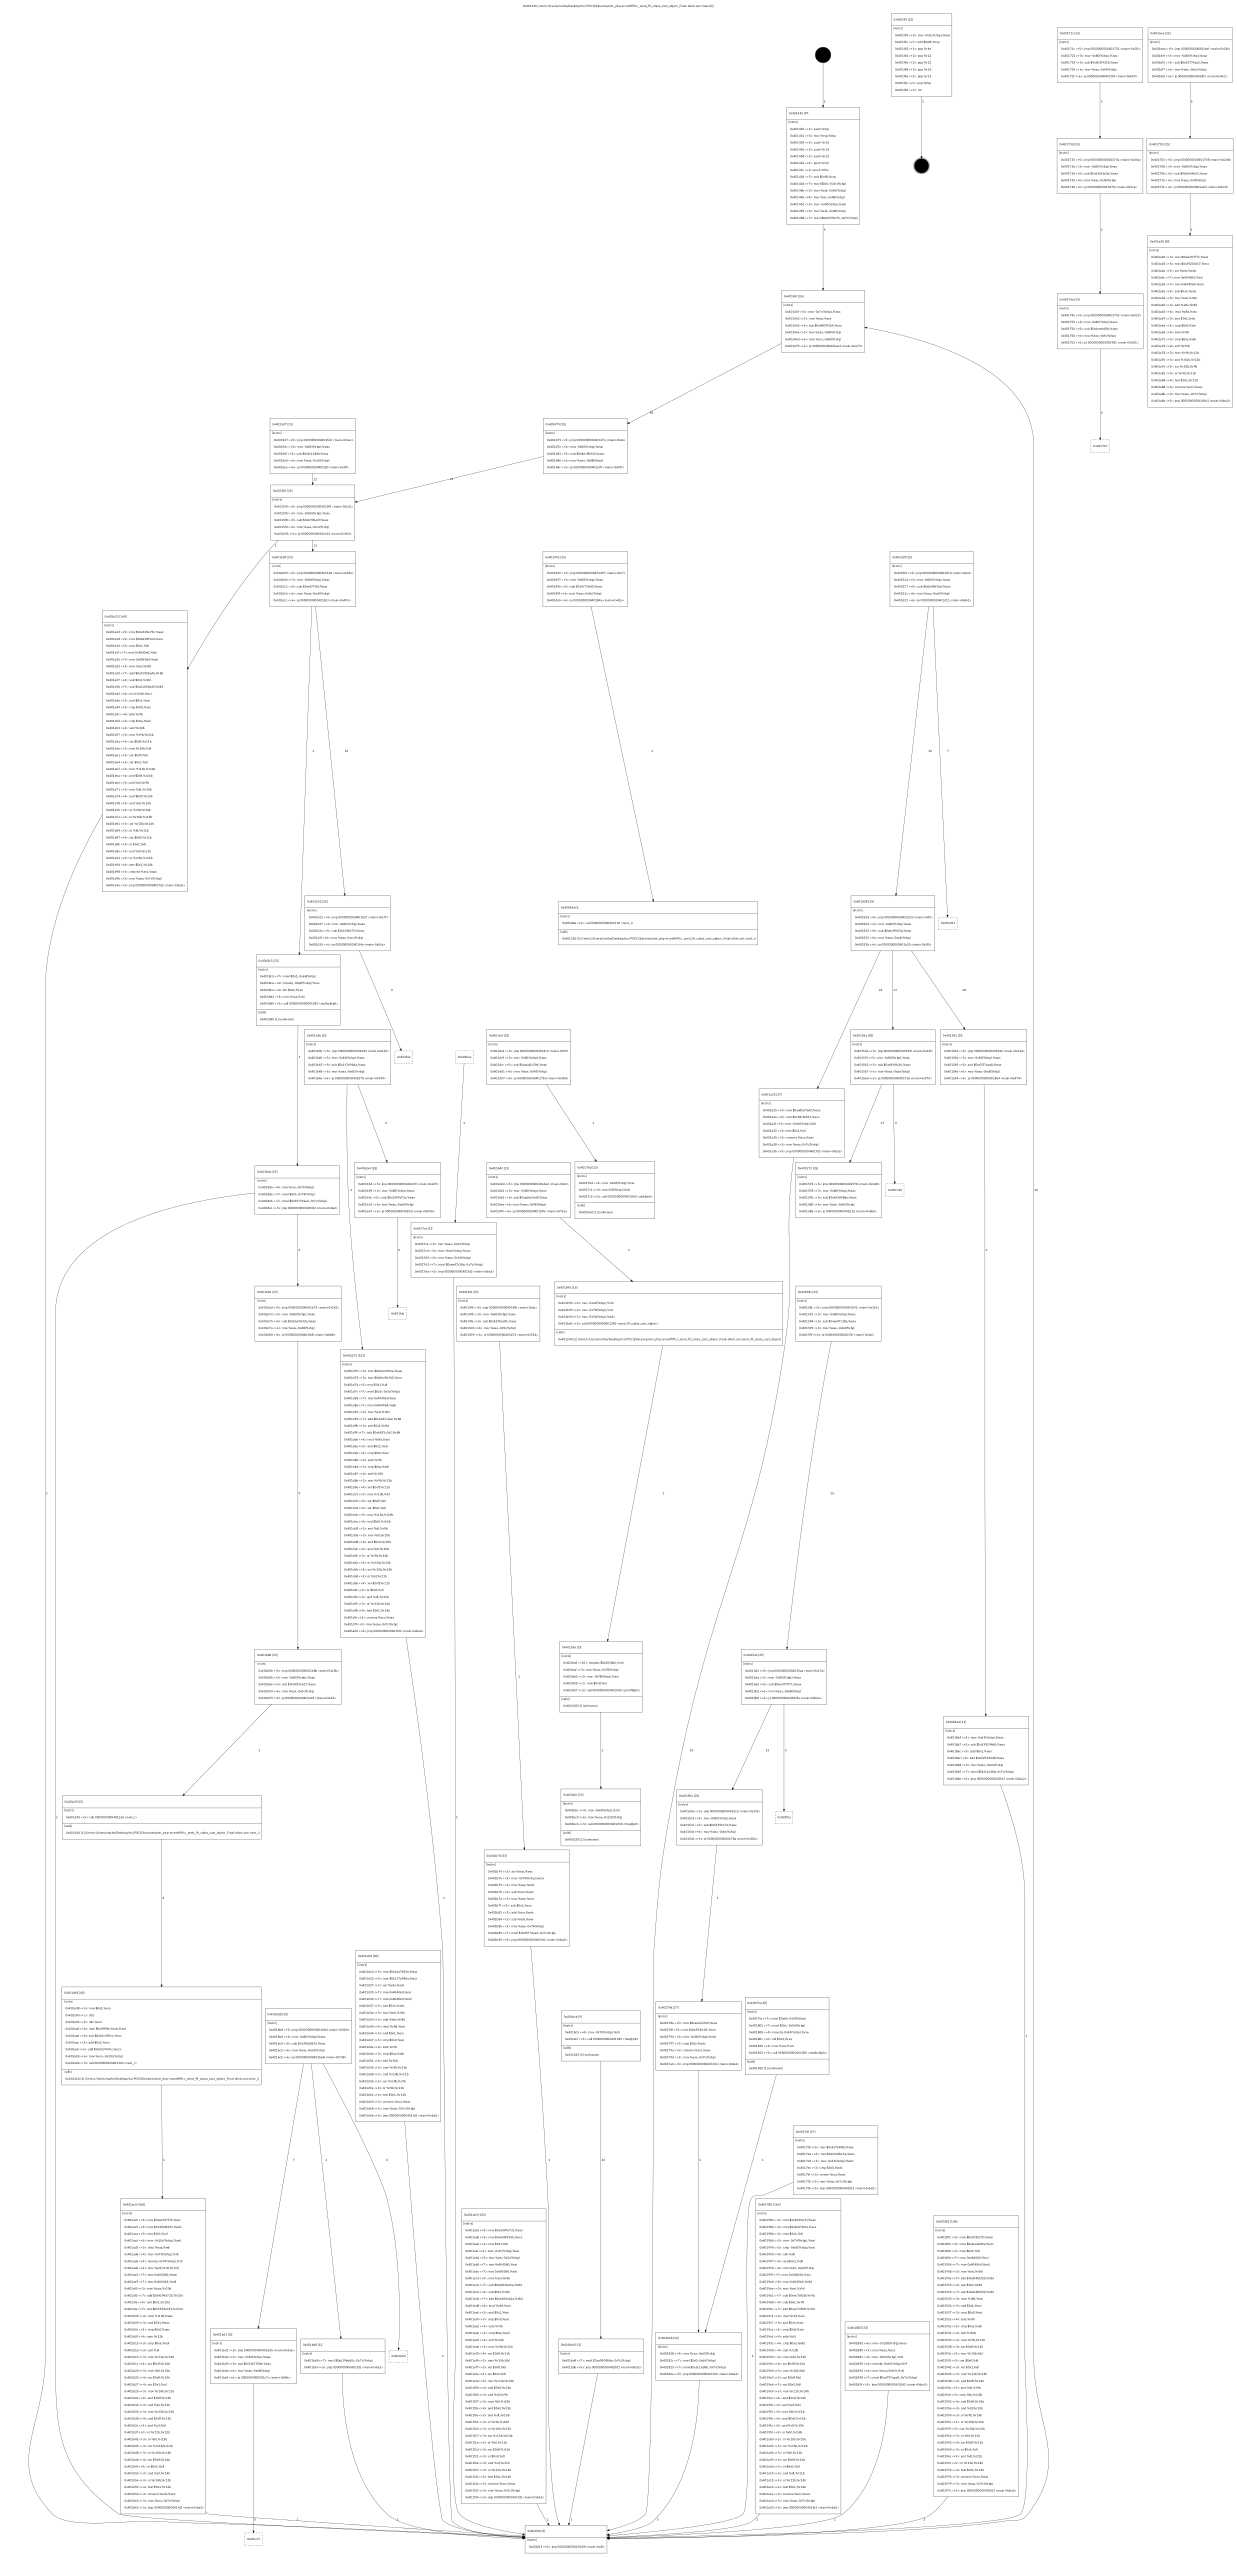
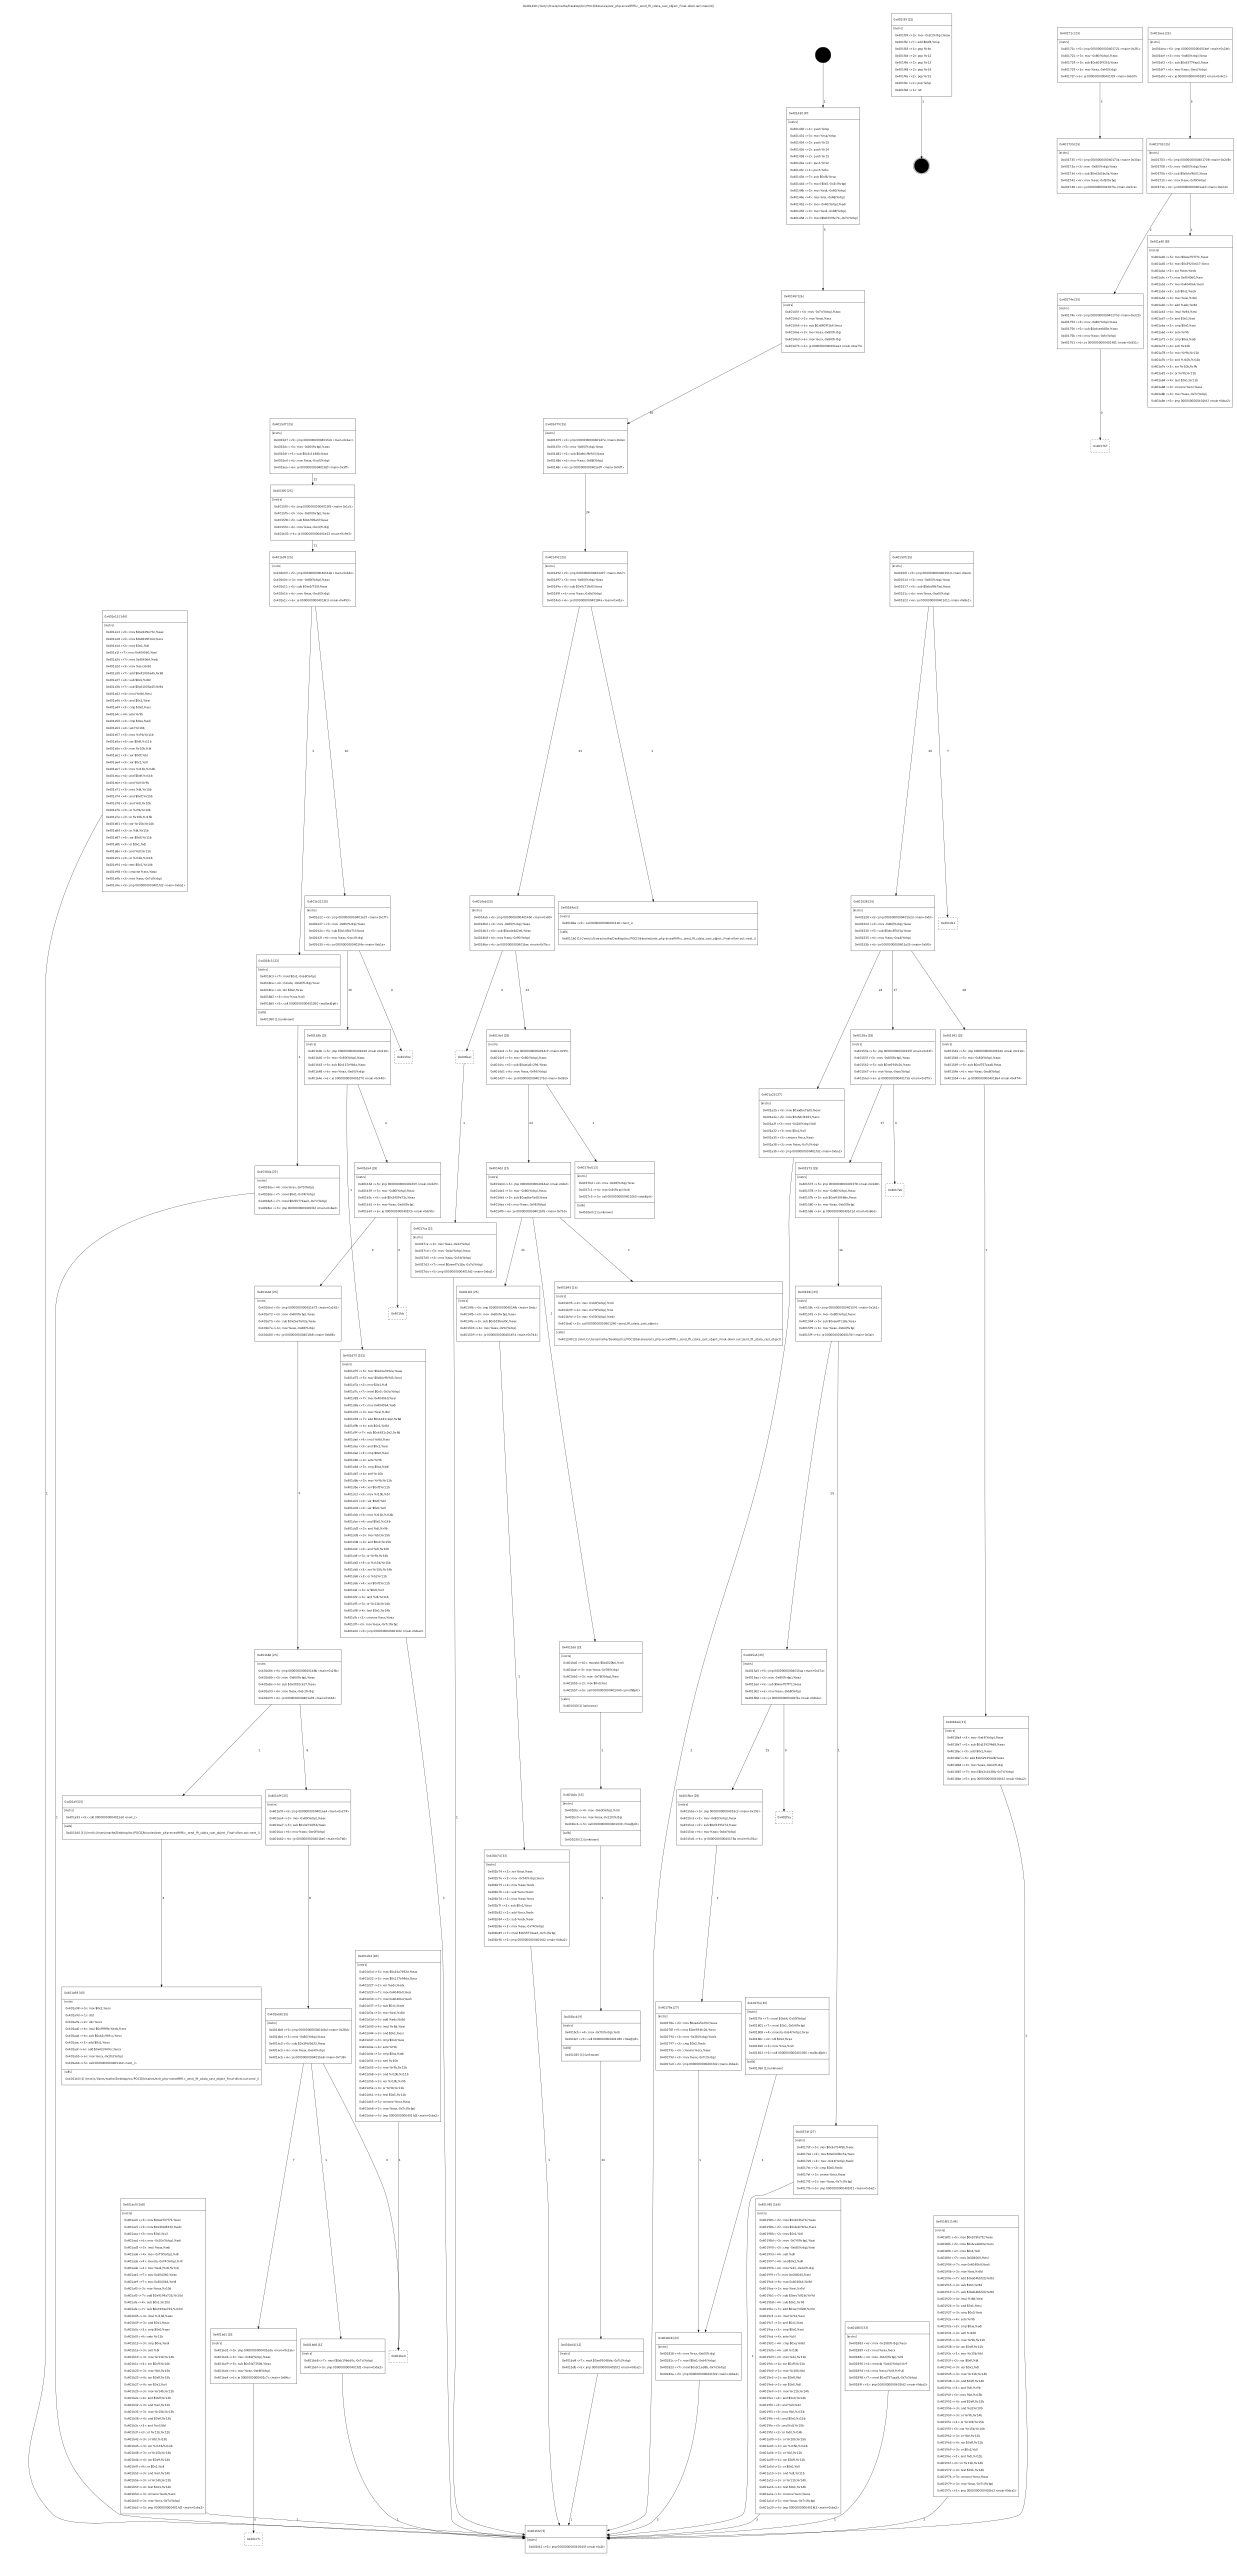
(1100, 243) -> (1142, 242)
(450, 479) -> (585, 512)
(230, 601) -> none
none -> (512, 923)
none -> (348, 989)
none -> (529, 1123)
(298, 1249) -> (348, 1251)
none -> (514, 1251)
none -> (838, 1251)
(635, 1493) -> (562, 1429)
(1034, 1585) -> none
none -> (837, 1732)
(691, 1751) -> (691, 1751)
none -> (308, 1818)
none -> (601, 1927)
(162, 2141) -> none
(504, 2356) -> none
(425, 2363) -> (398, 2235)
